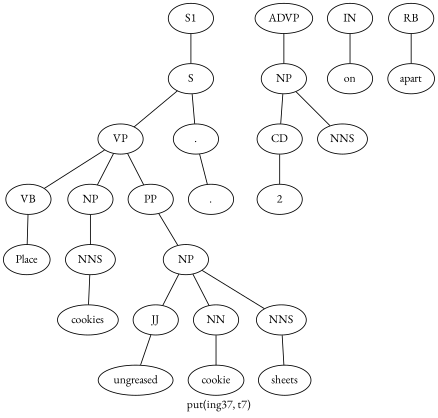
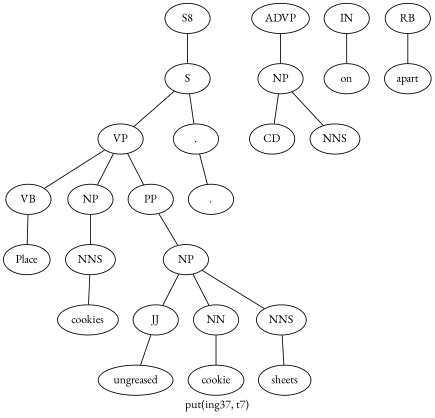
(191, 18) -> (188, 18)
(280, 199) -> none
